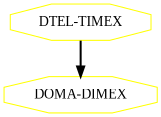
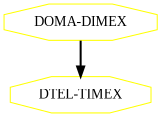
(81, 54) -> (81, 54)
